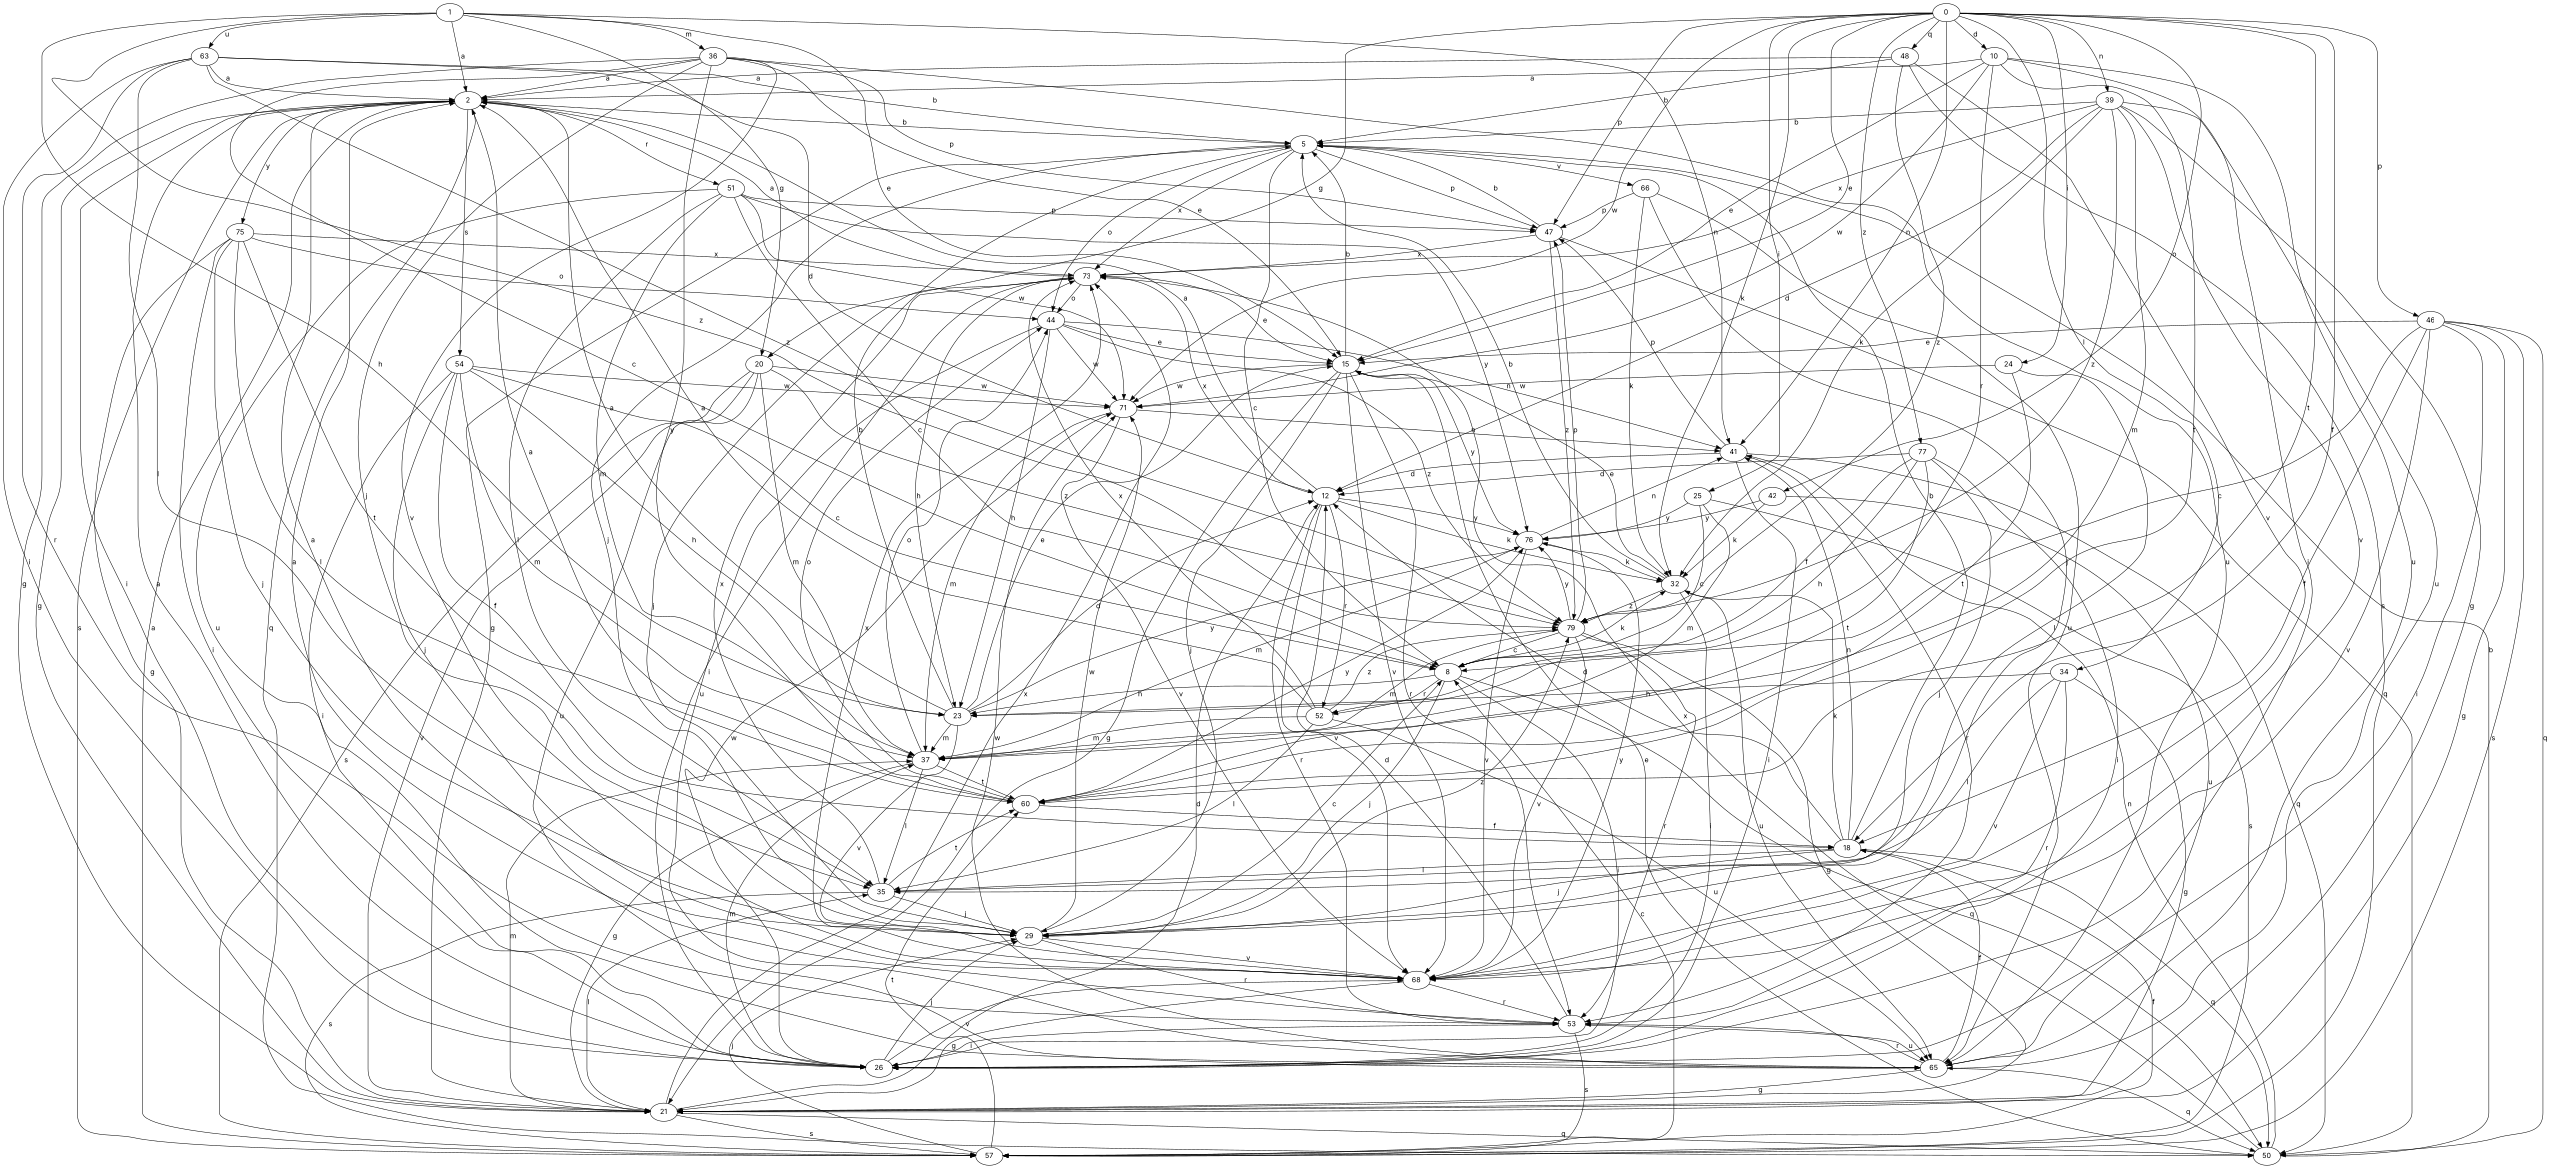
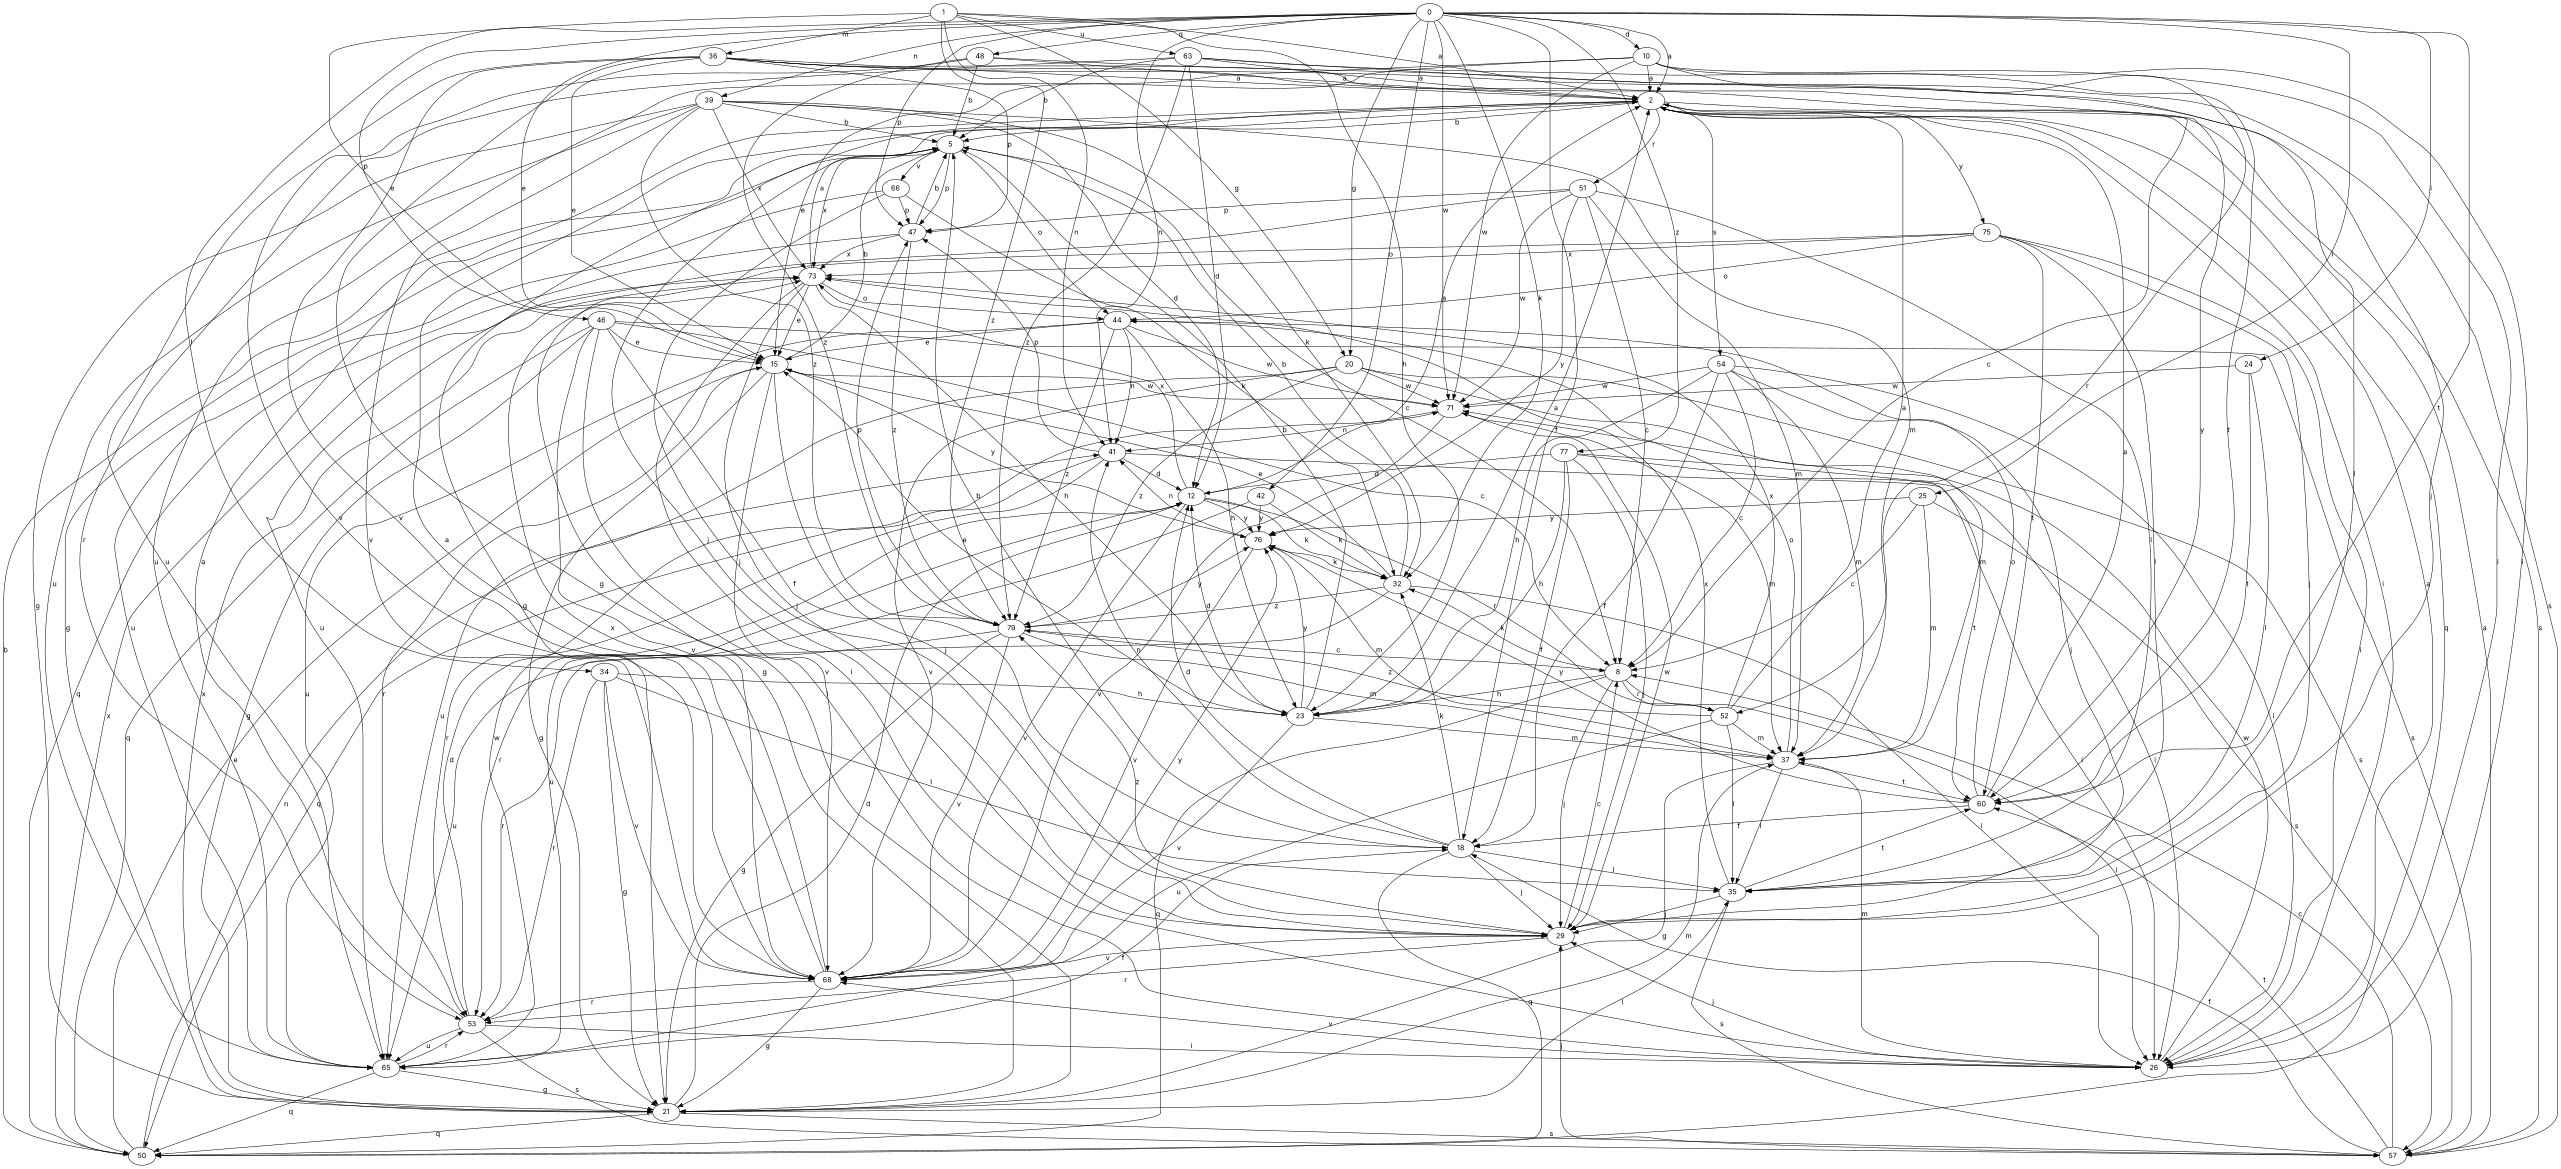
none -> (1612, 27)
(1718, 627) -> (1540, 646)
(409, 764) -> (909, 495)
